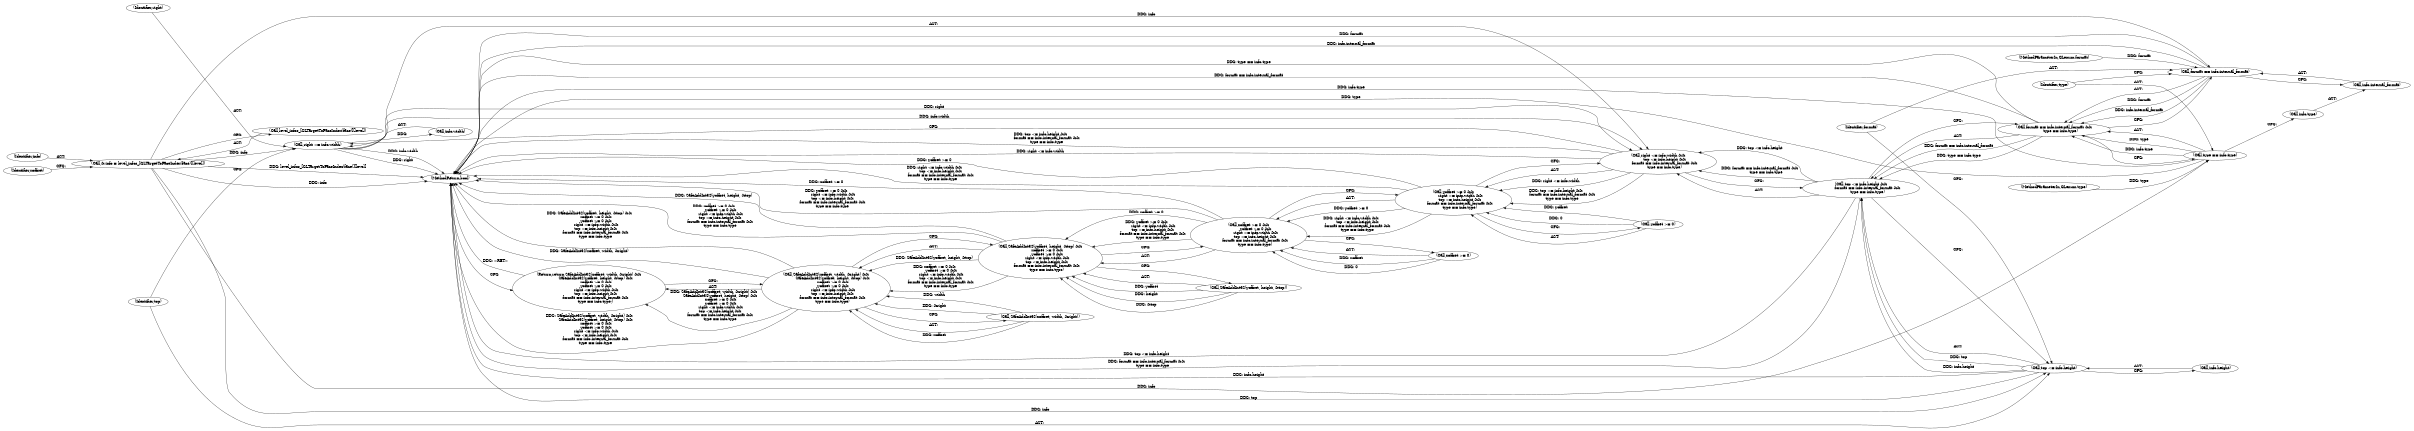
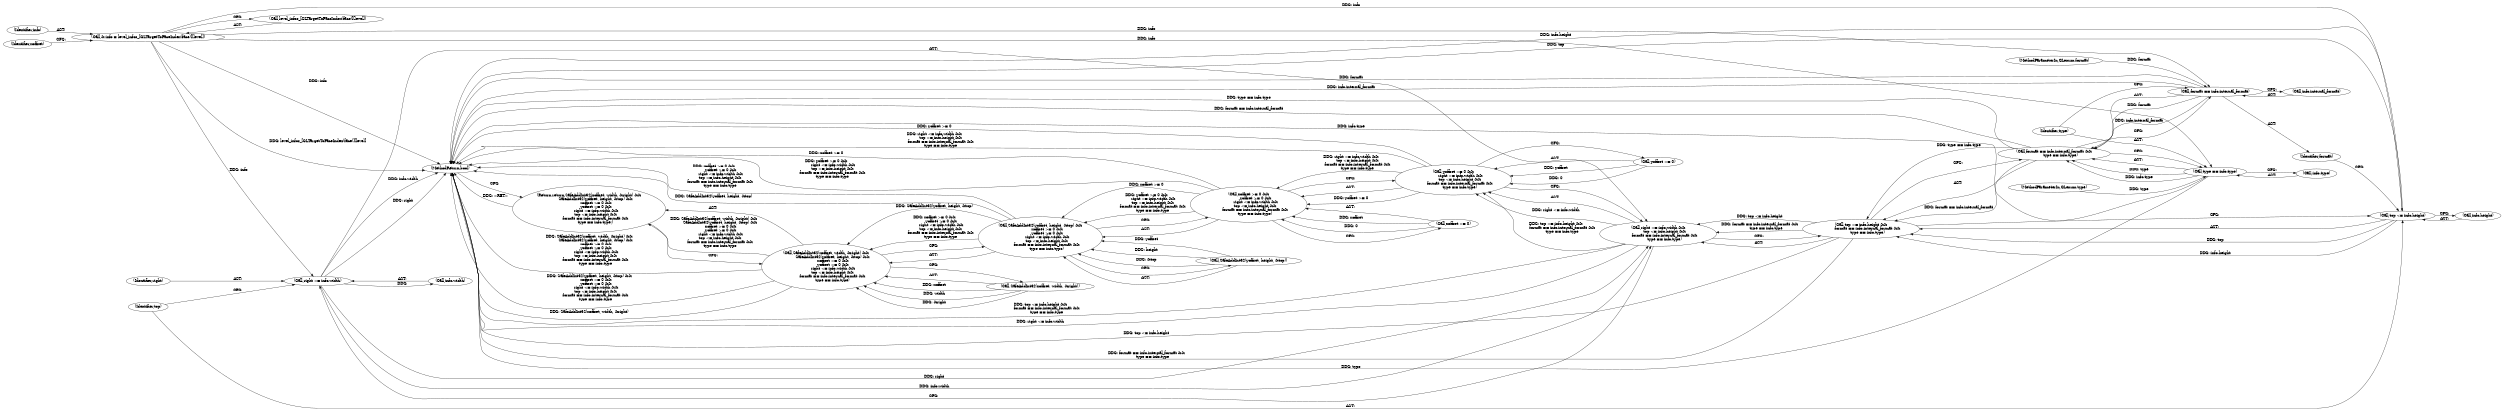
(2016, 75) -> (2265, 124)
(2338, 101) -> (2269, 178)
